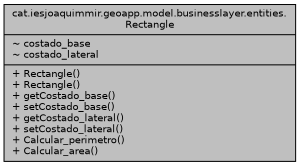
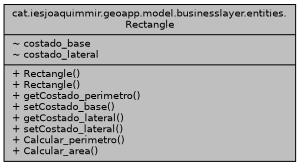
(64, 96) -> (76, 96)
